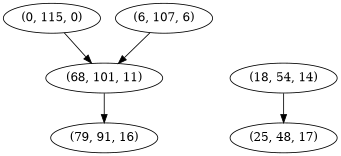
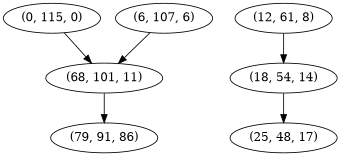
none -> (284, 18)
(104, 138) -> (104, 138)
